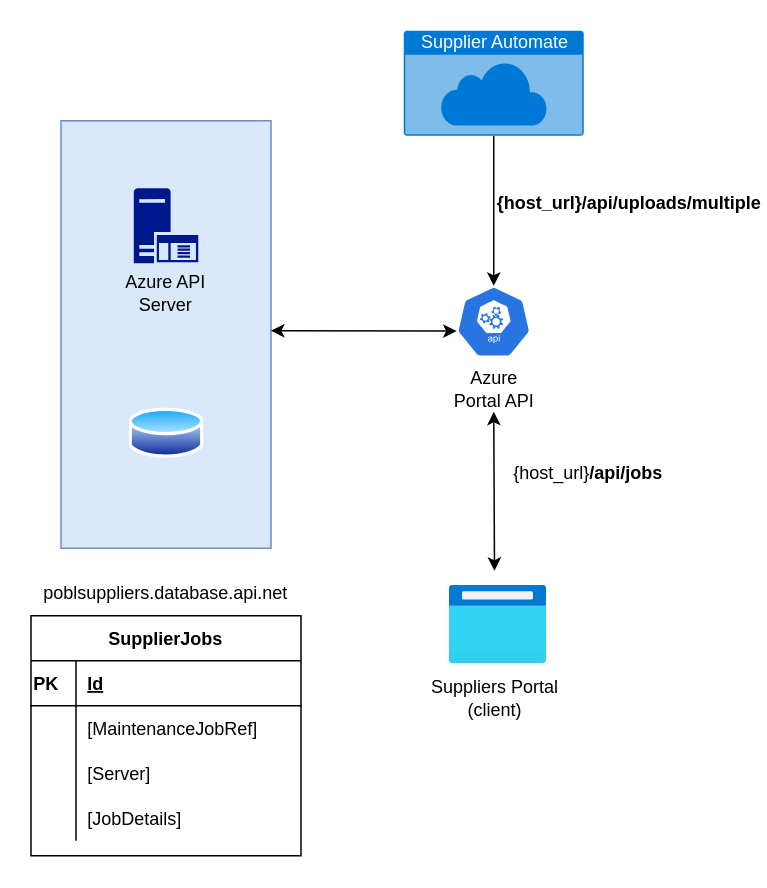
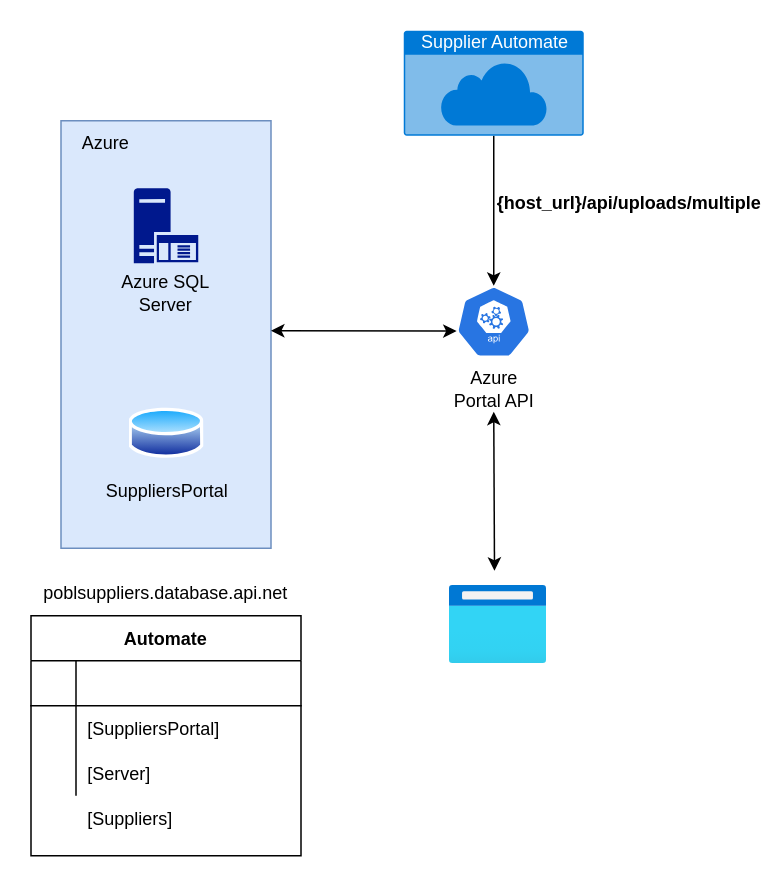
none -> (106, 143)
(166, 293) -> (166, 293)
(616, 473) -> none
none -> (167, 491)
(165, 639) -> (165, 639)
(53, 683) -> none
(188, 683) -> none
(494, 698) -> none
(180, 729) -> (166, 729)
(143, 819) -> (138, 819)
